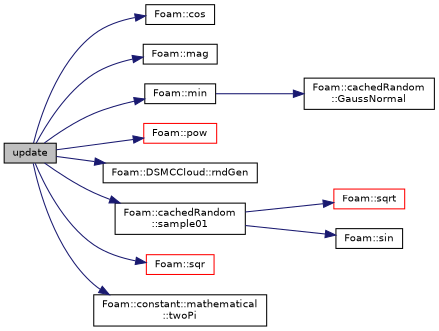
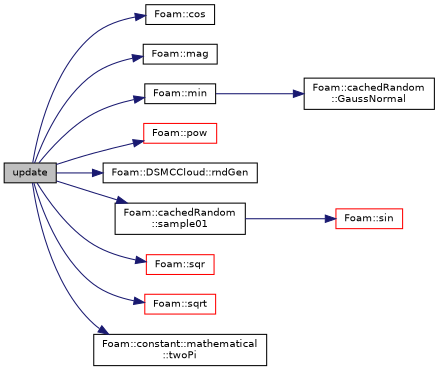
(284, 208) -> (68, 257)
(369, 239) -> (369, 219)
